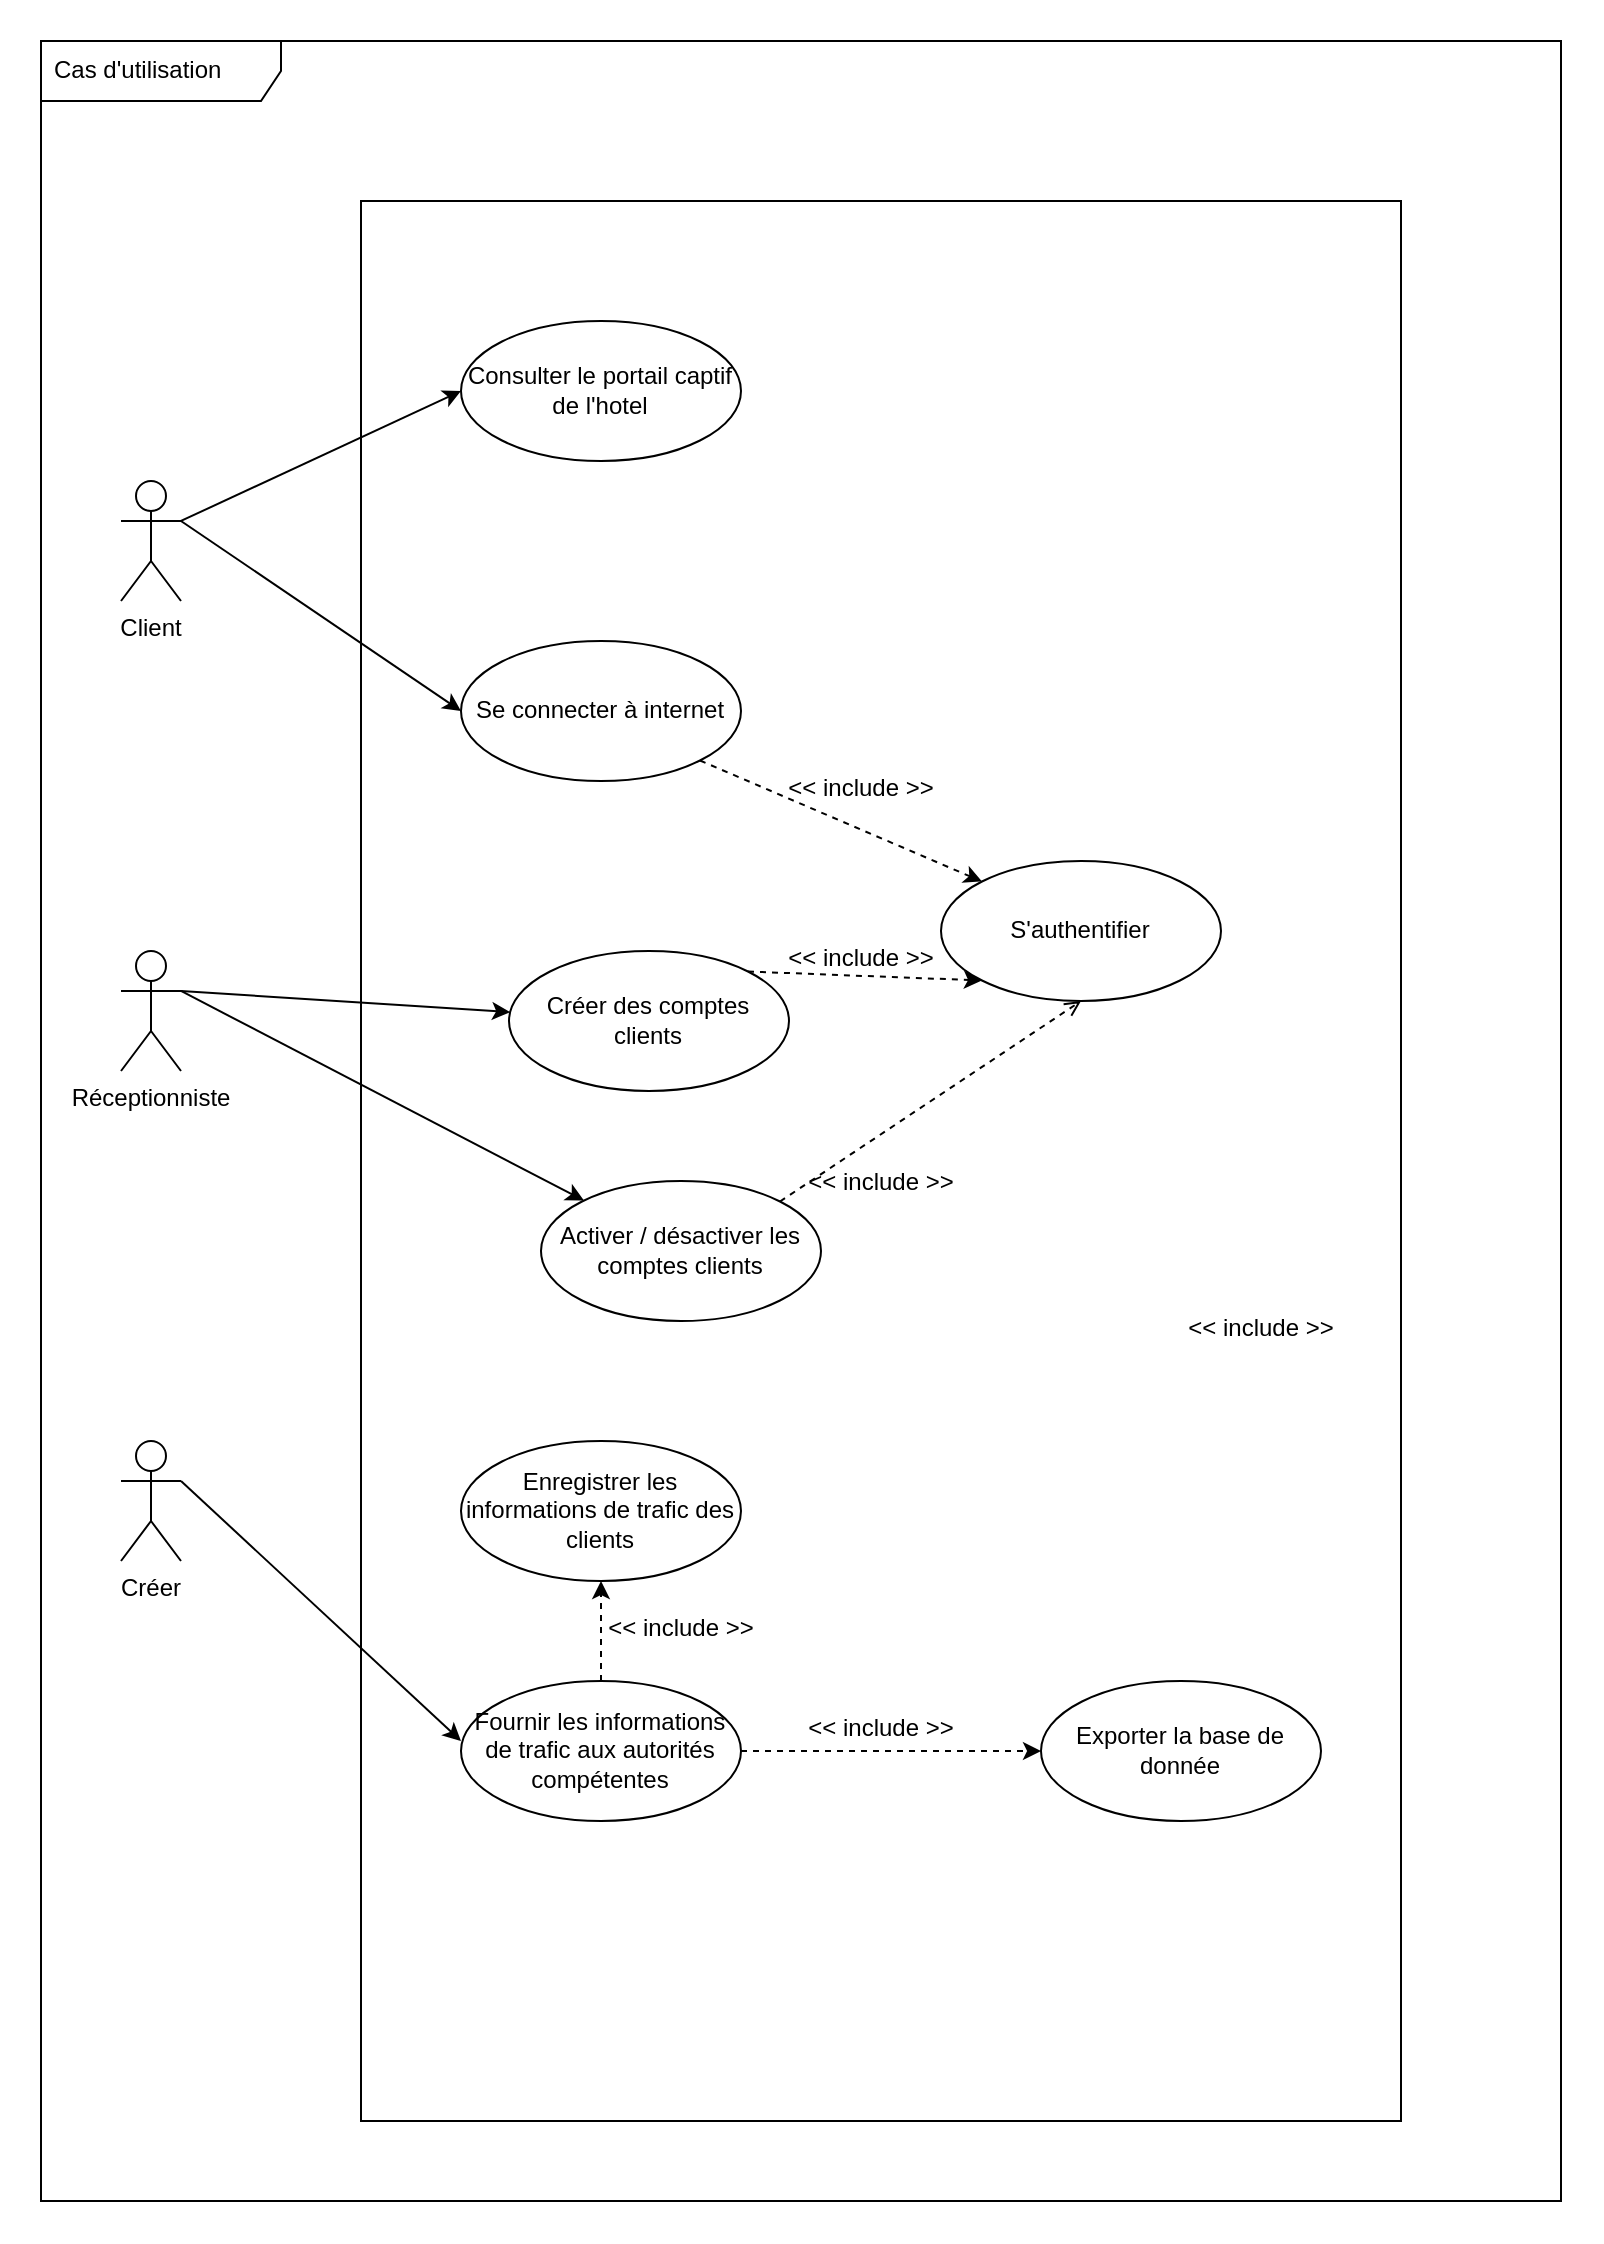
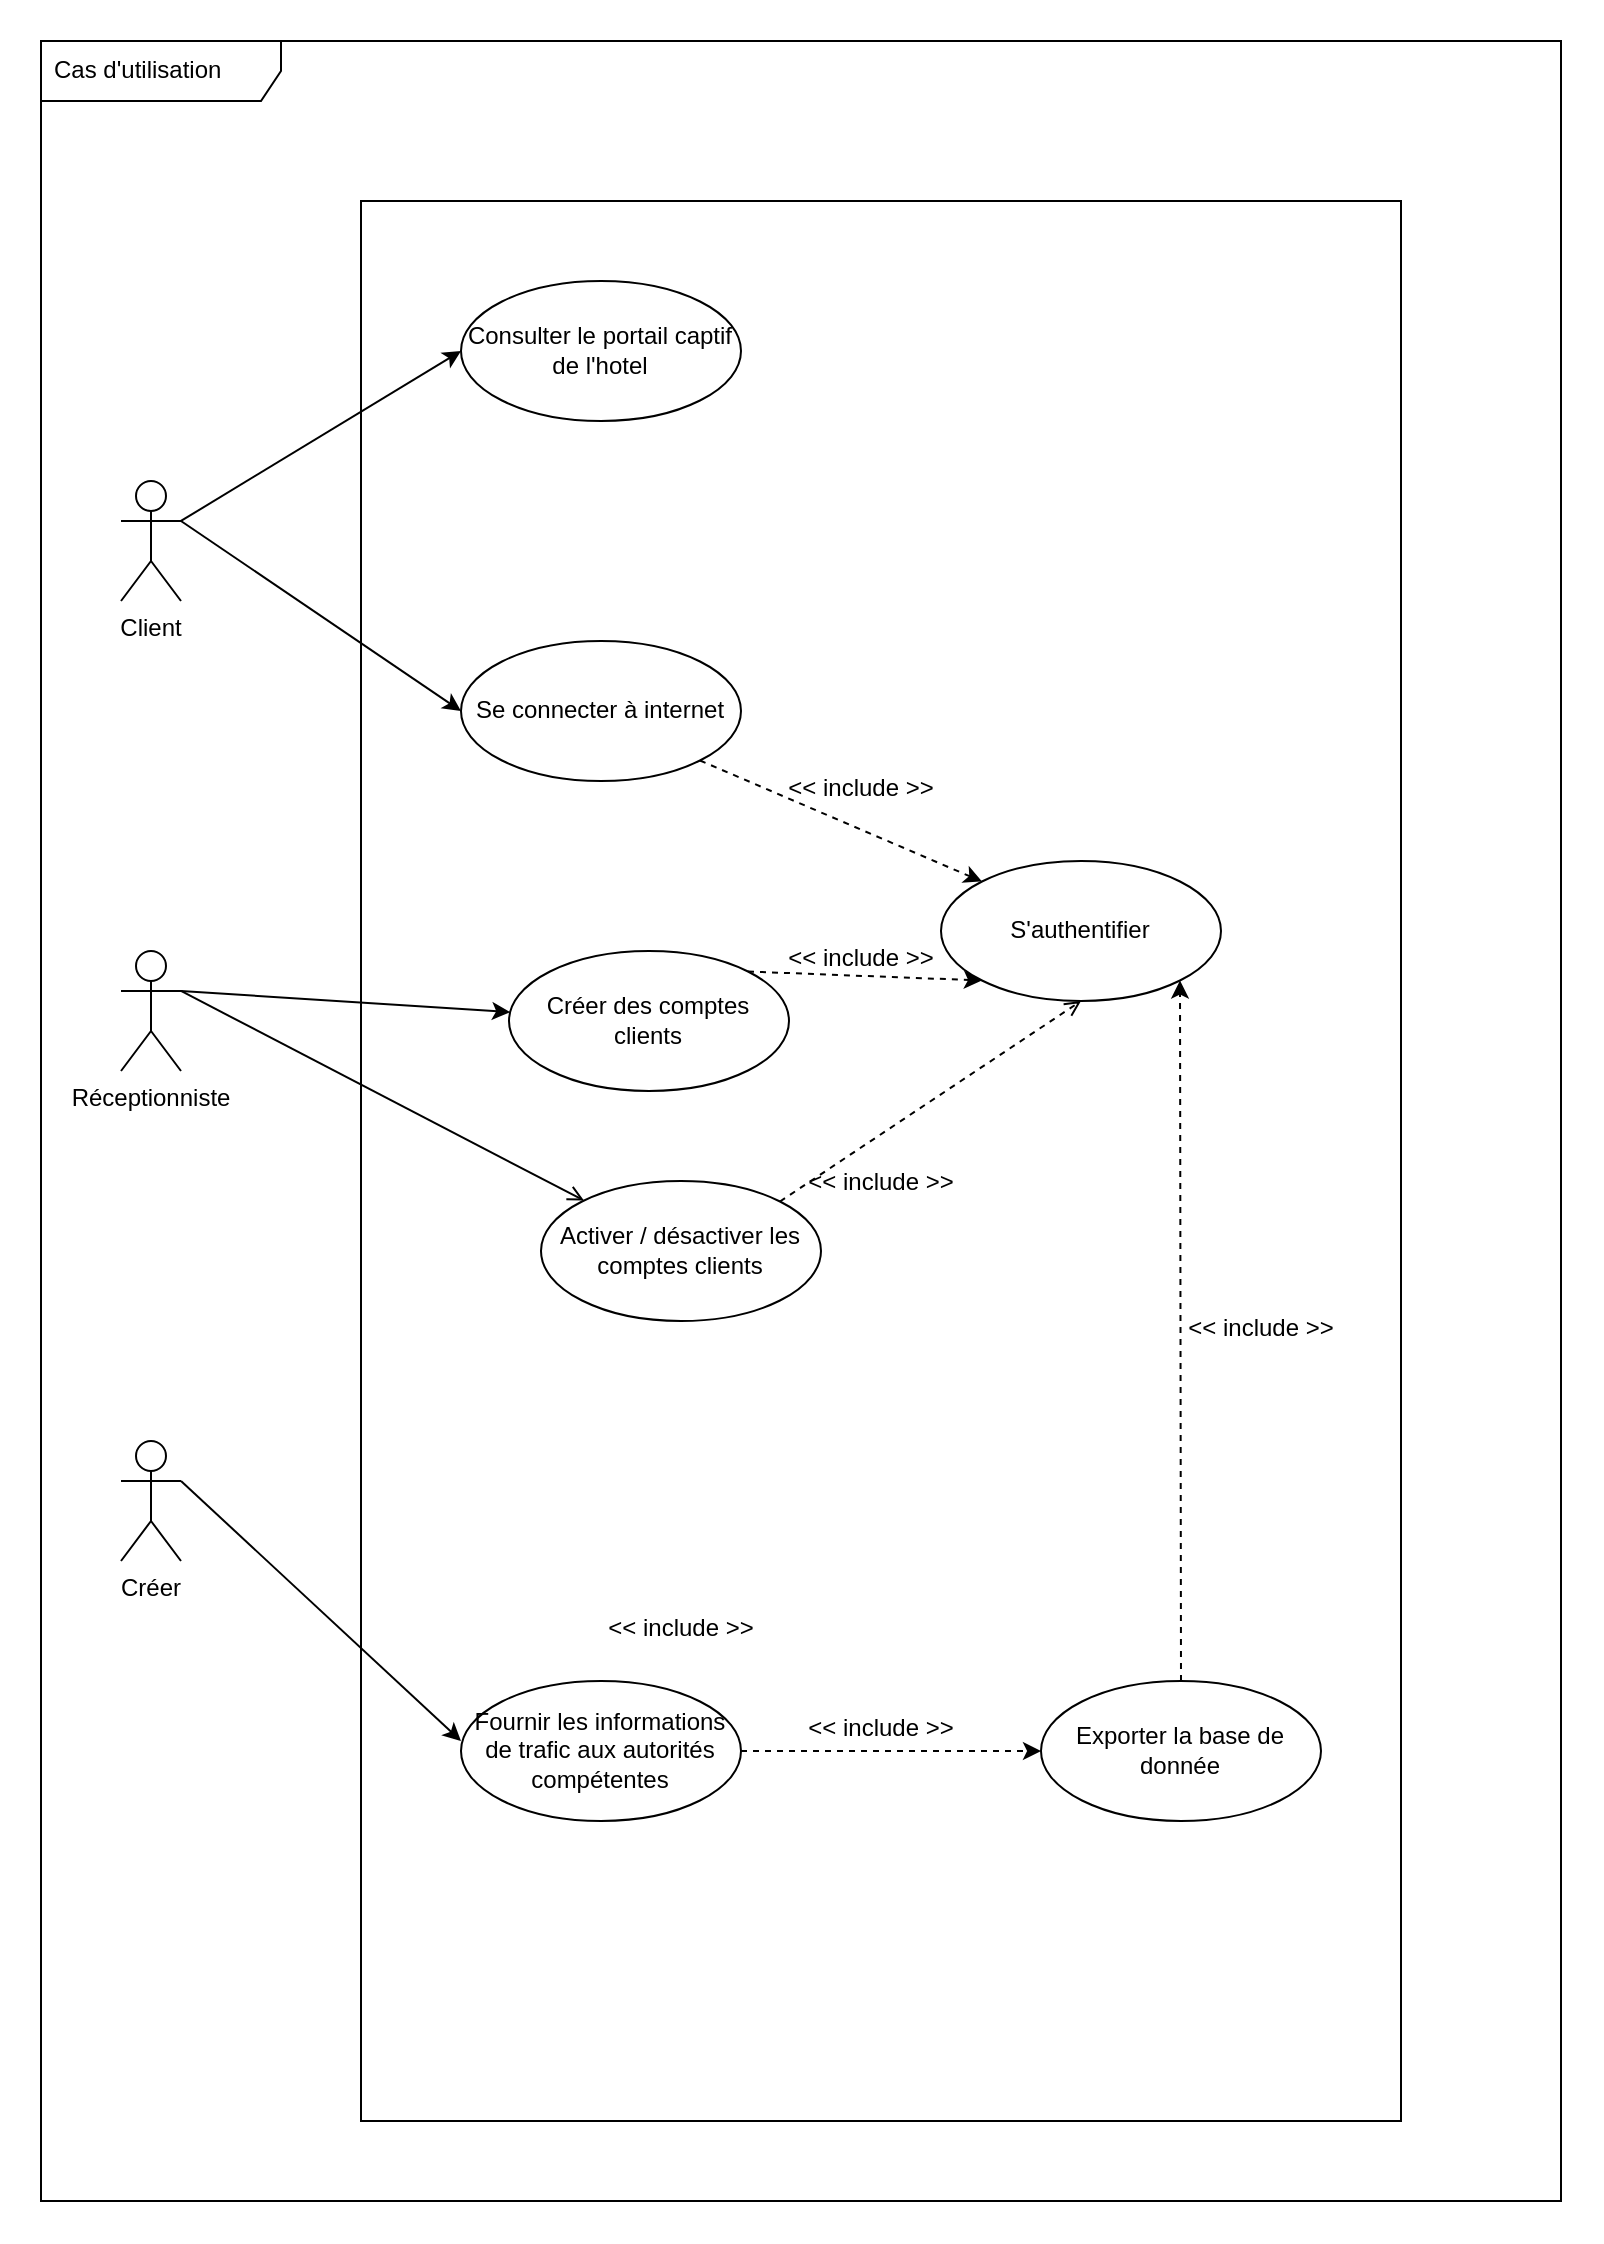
(601, 391) -> (601, 351)
(571, 1194) -> (573, 1195)
none -> (1181, 1338)
(601, 1511) -> none
(601, 1638) -> none
